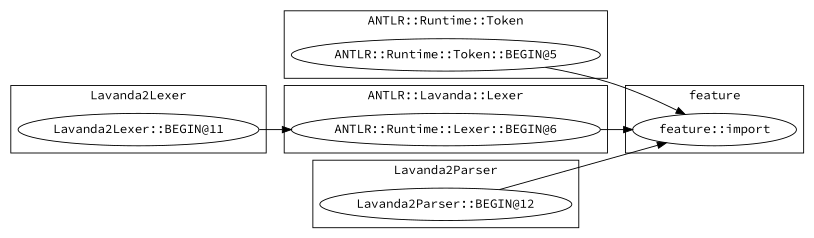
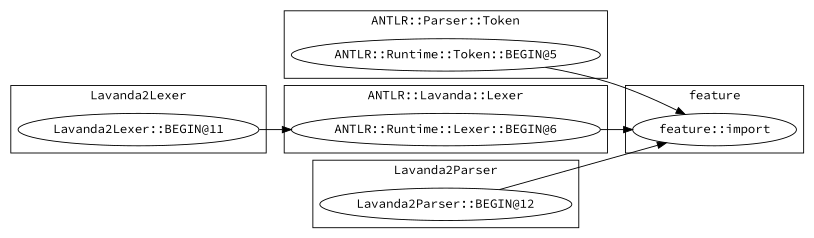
(446, 21) -> (446, 21)
